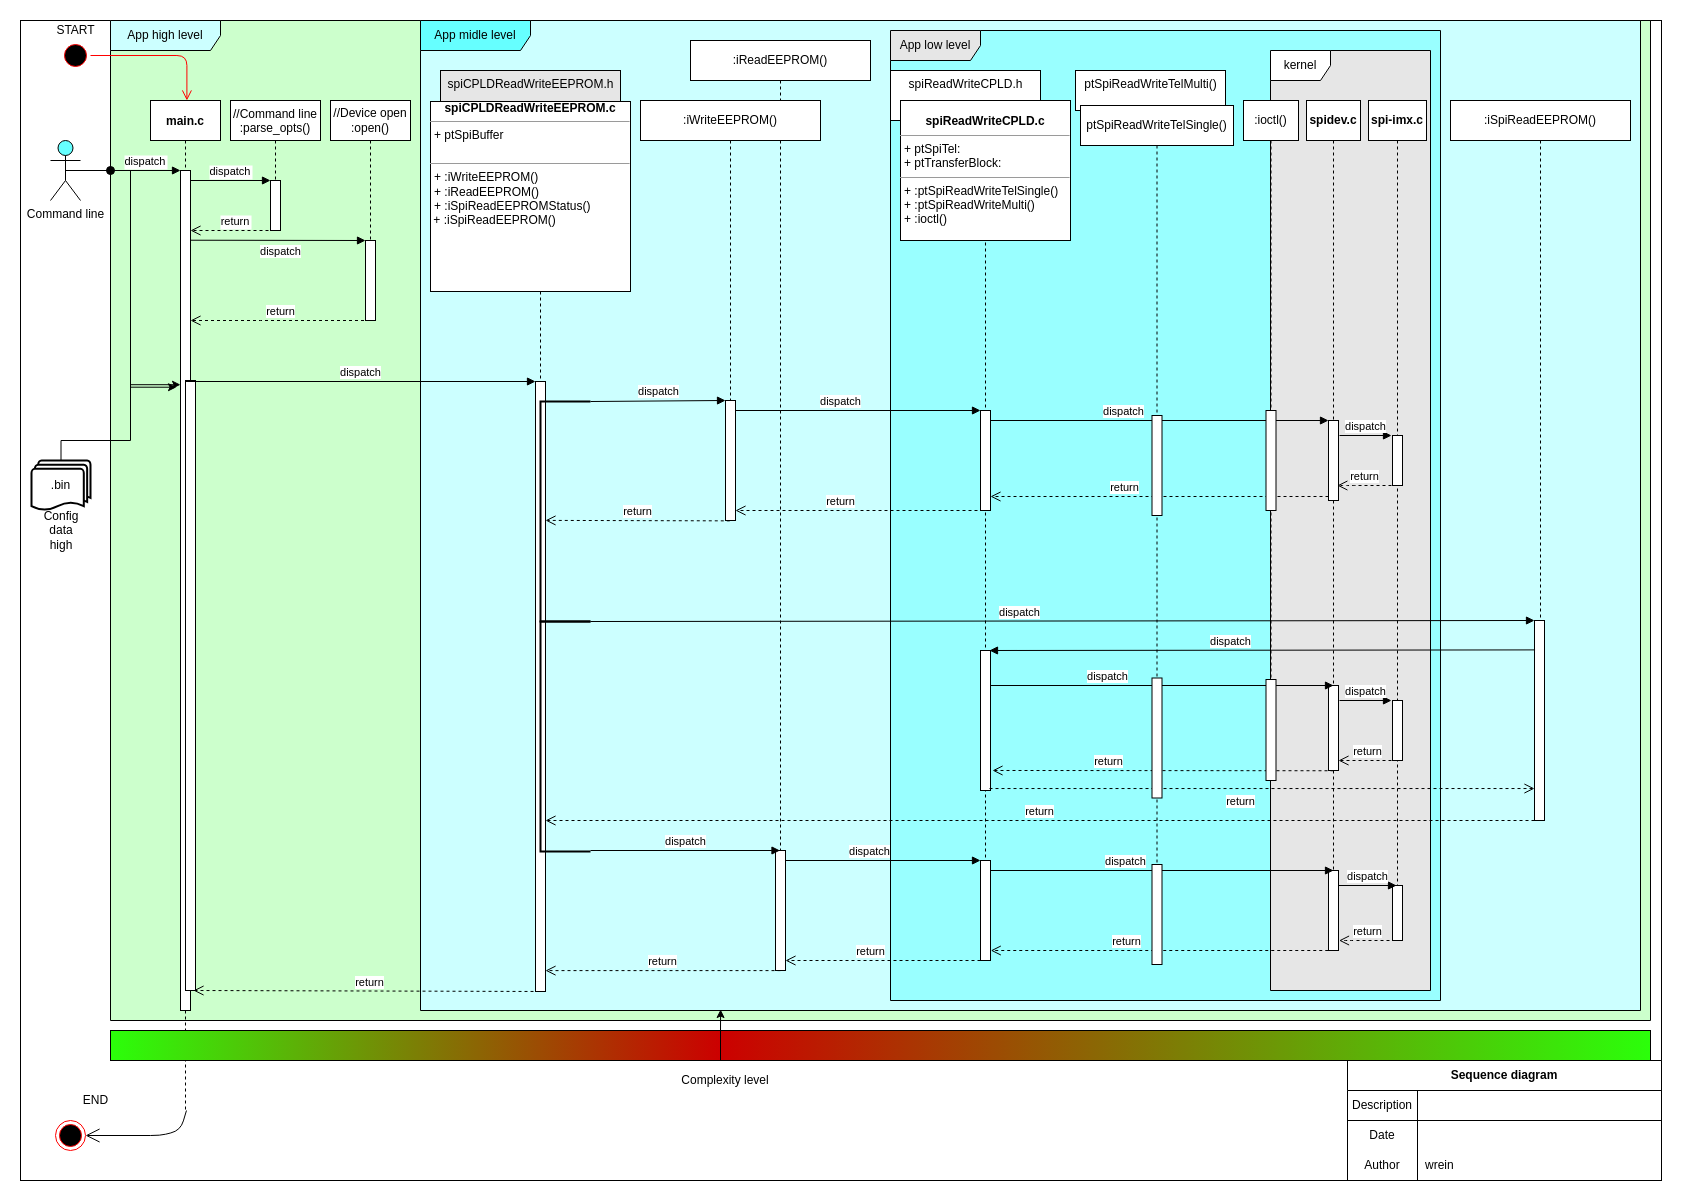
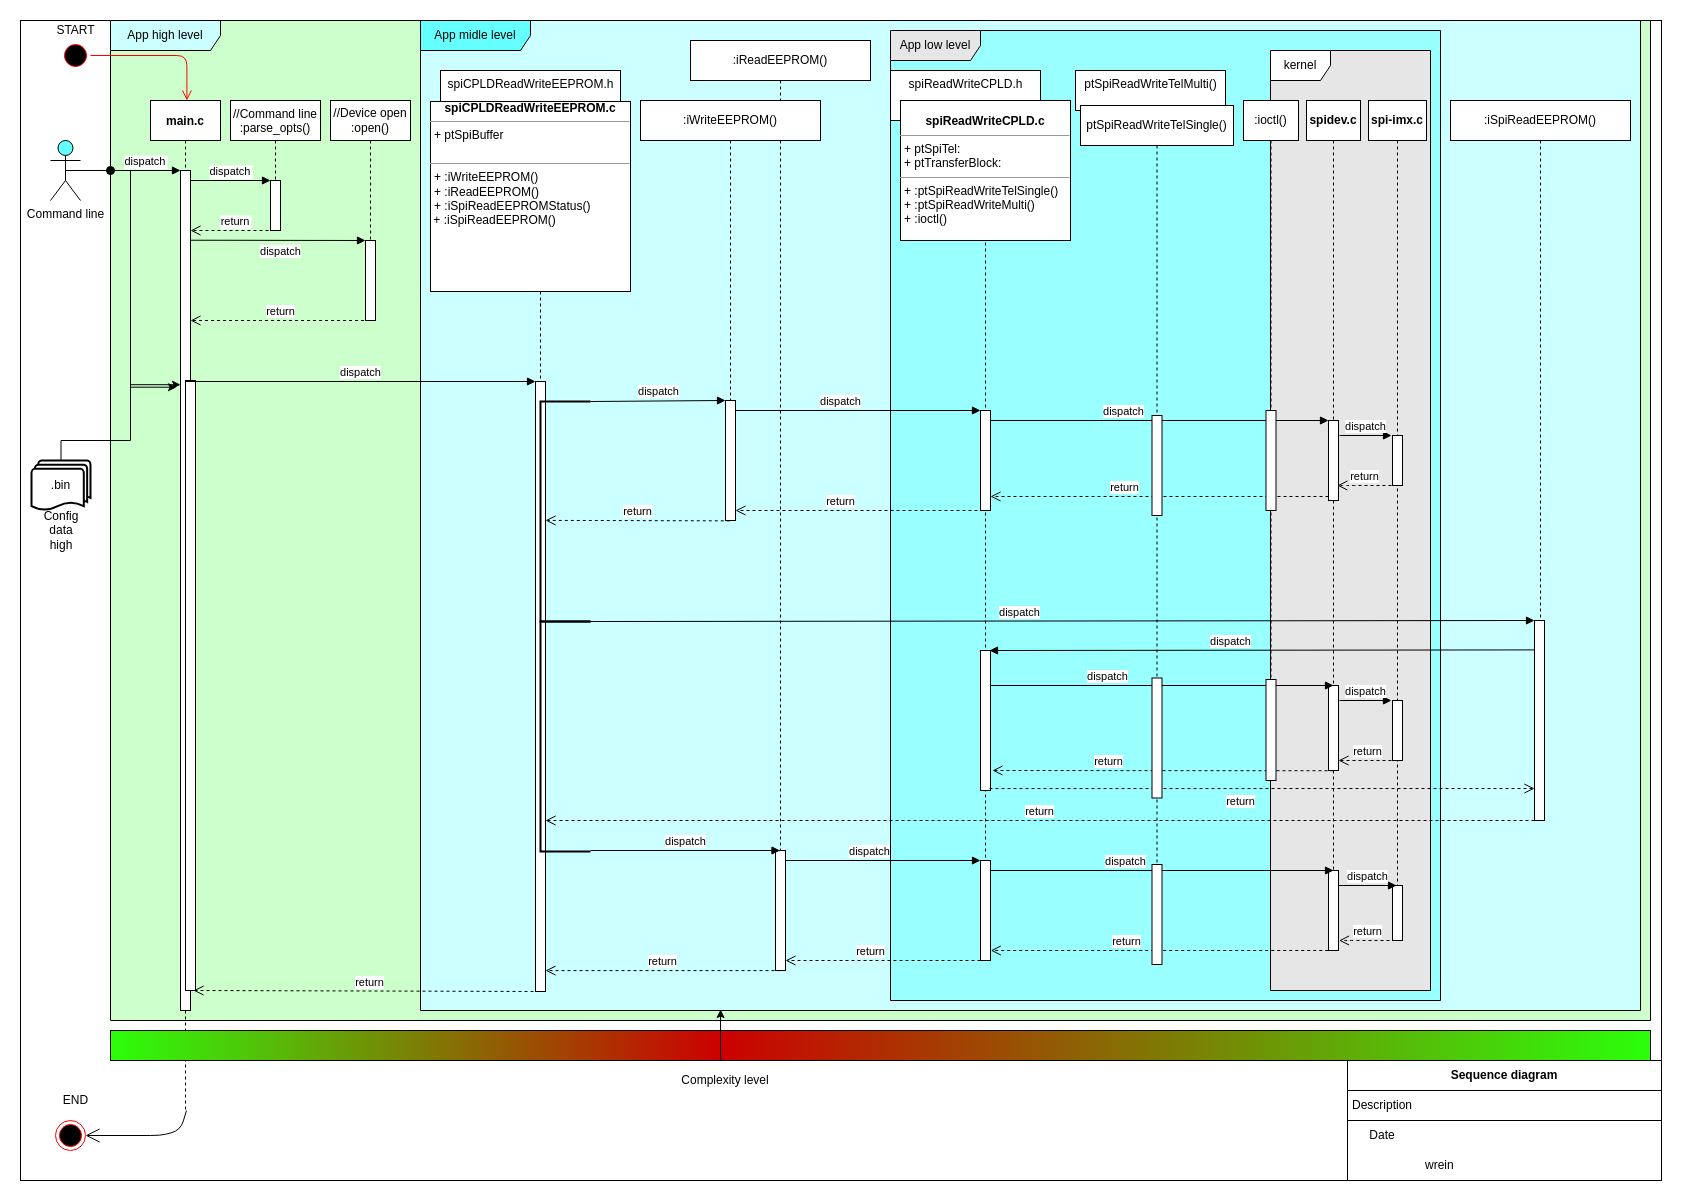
(531, 96) -> (531, 96)
(96, 1101) -> (76, 1101)
(1383, 1166) -> none
